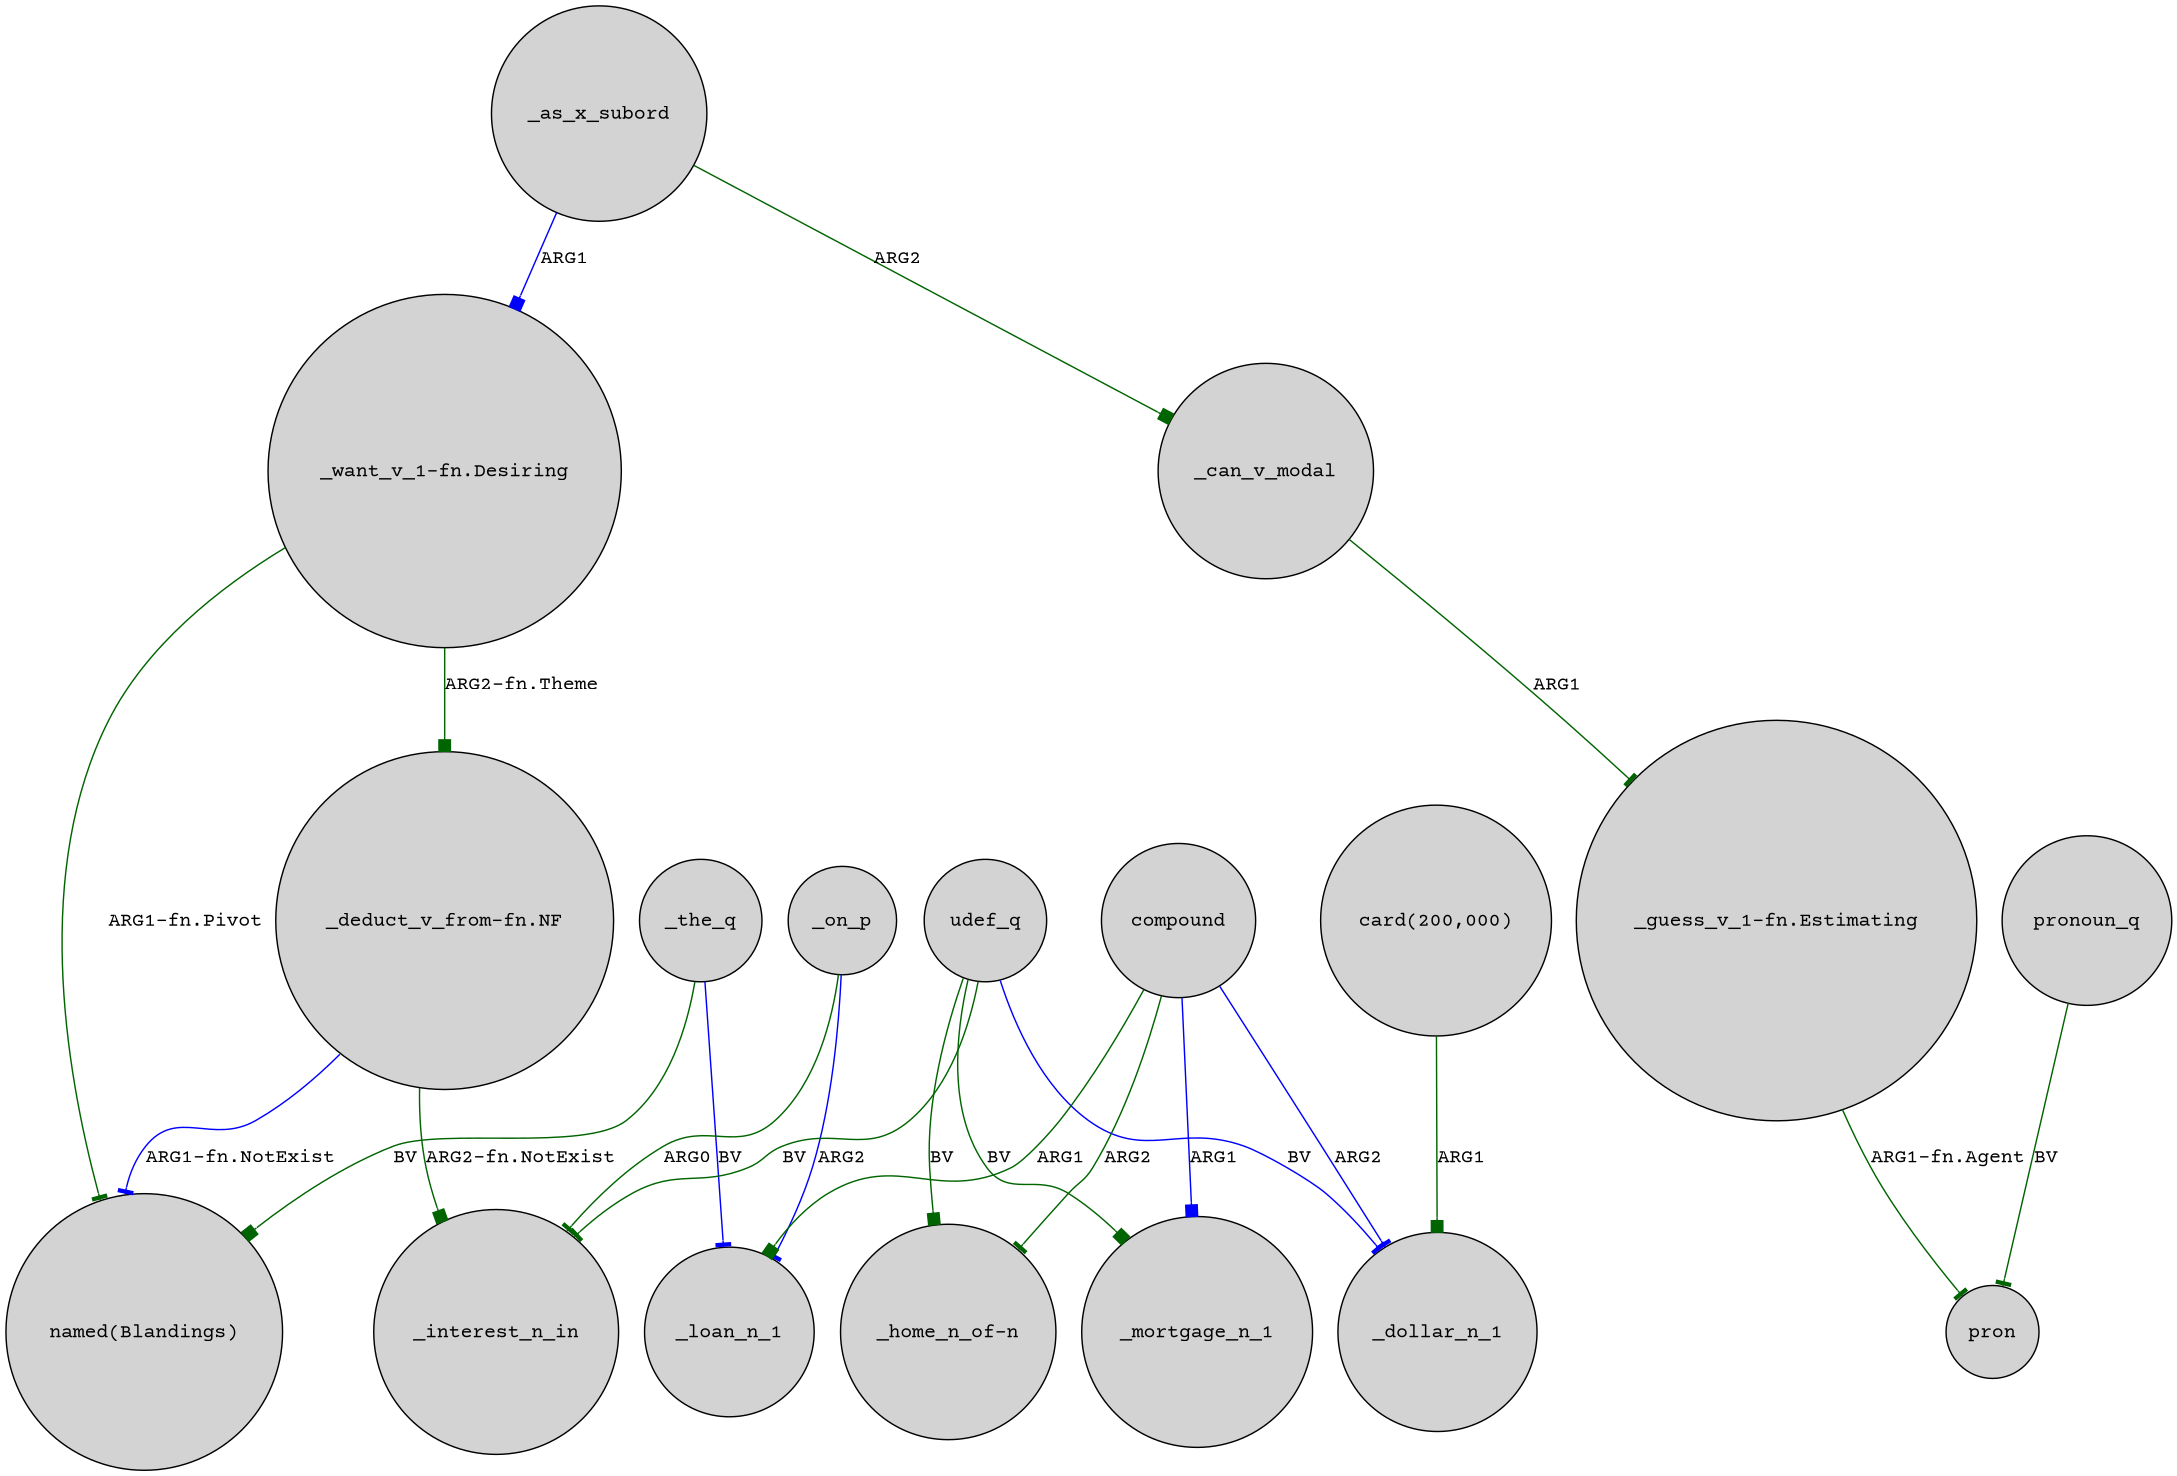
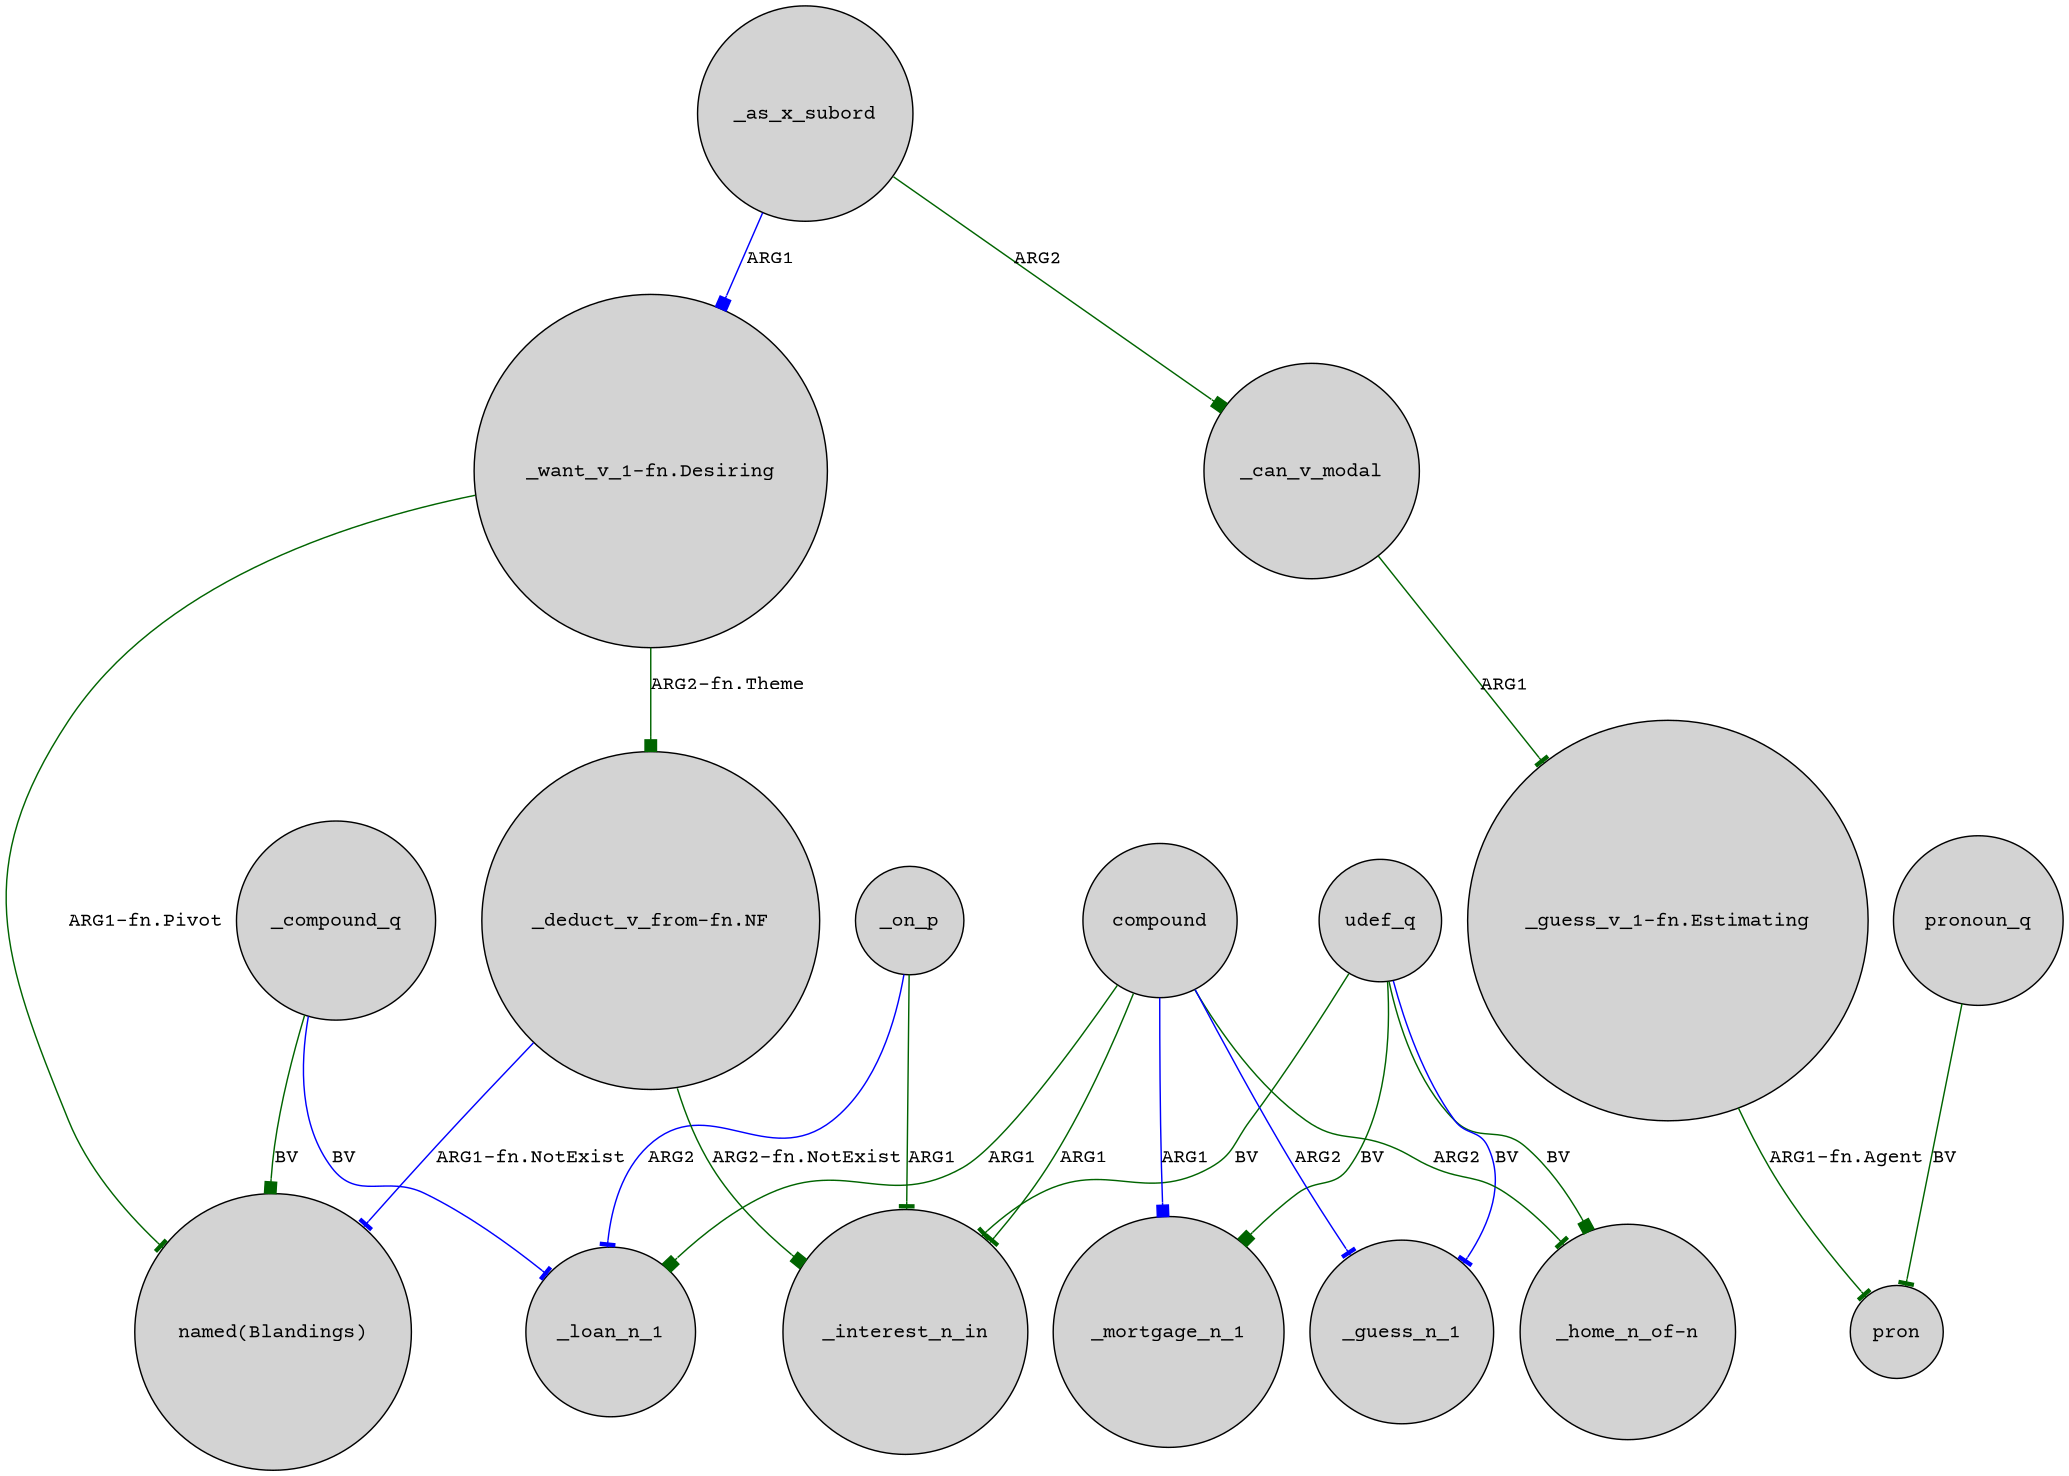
(701, 921) -> (336, 921)
(1436, 921) -> none
none -> (1074, 1121)
(688, 1157) -> (933, 1157)
(1437, 1332) -> (1402, 1332)
